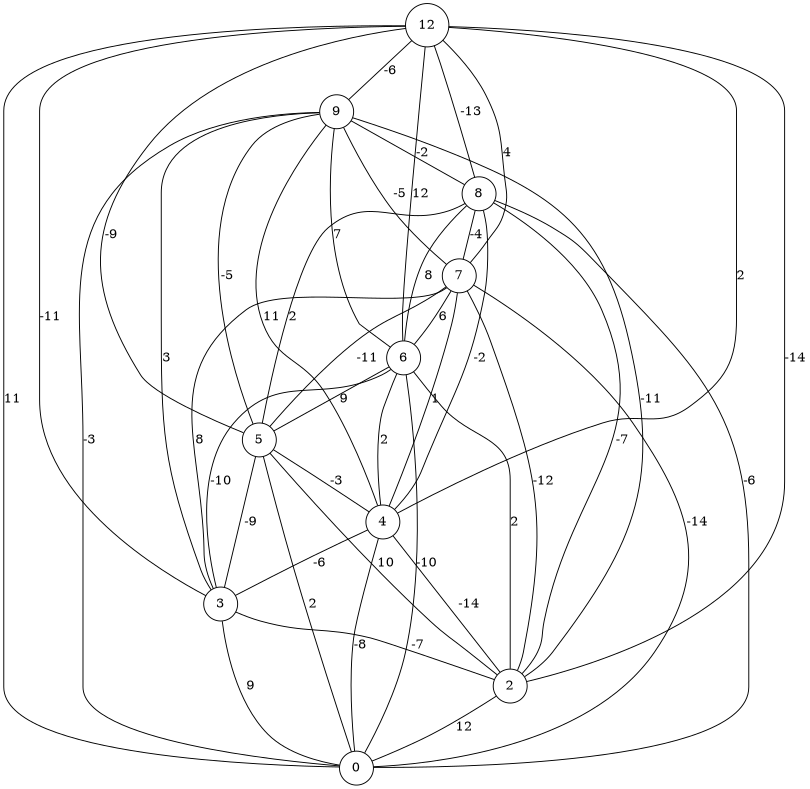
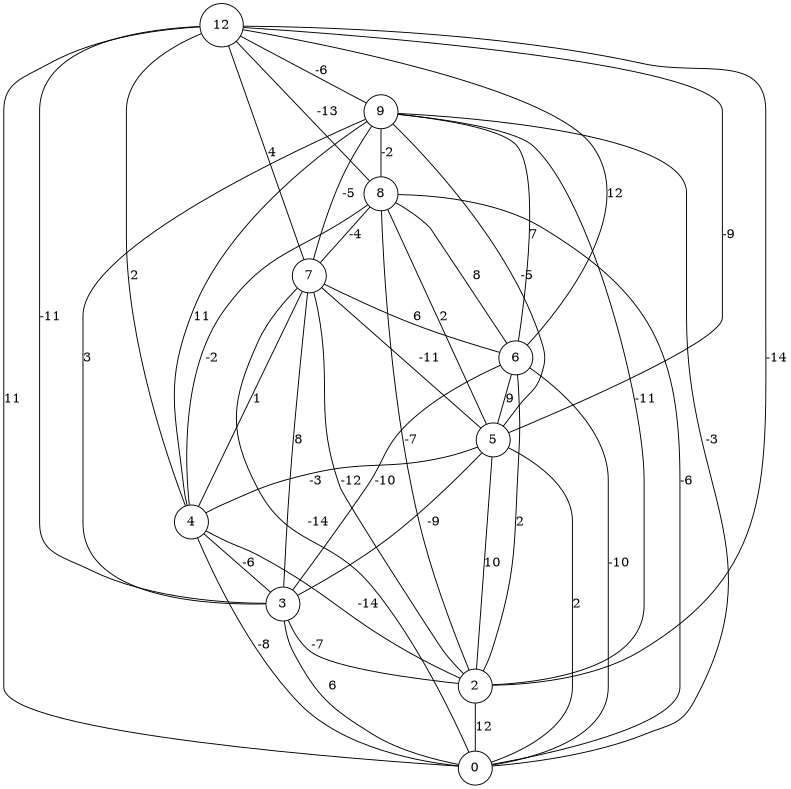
(379, 438) -> none
(251, 686) -> (333, 686)
